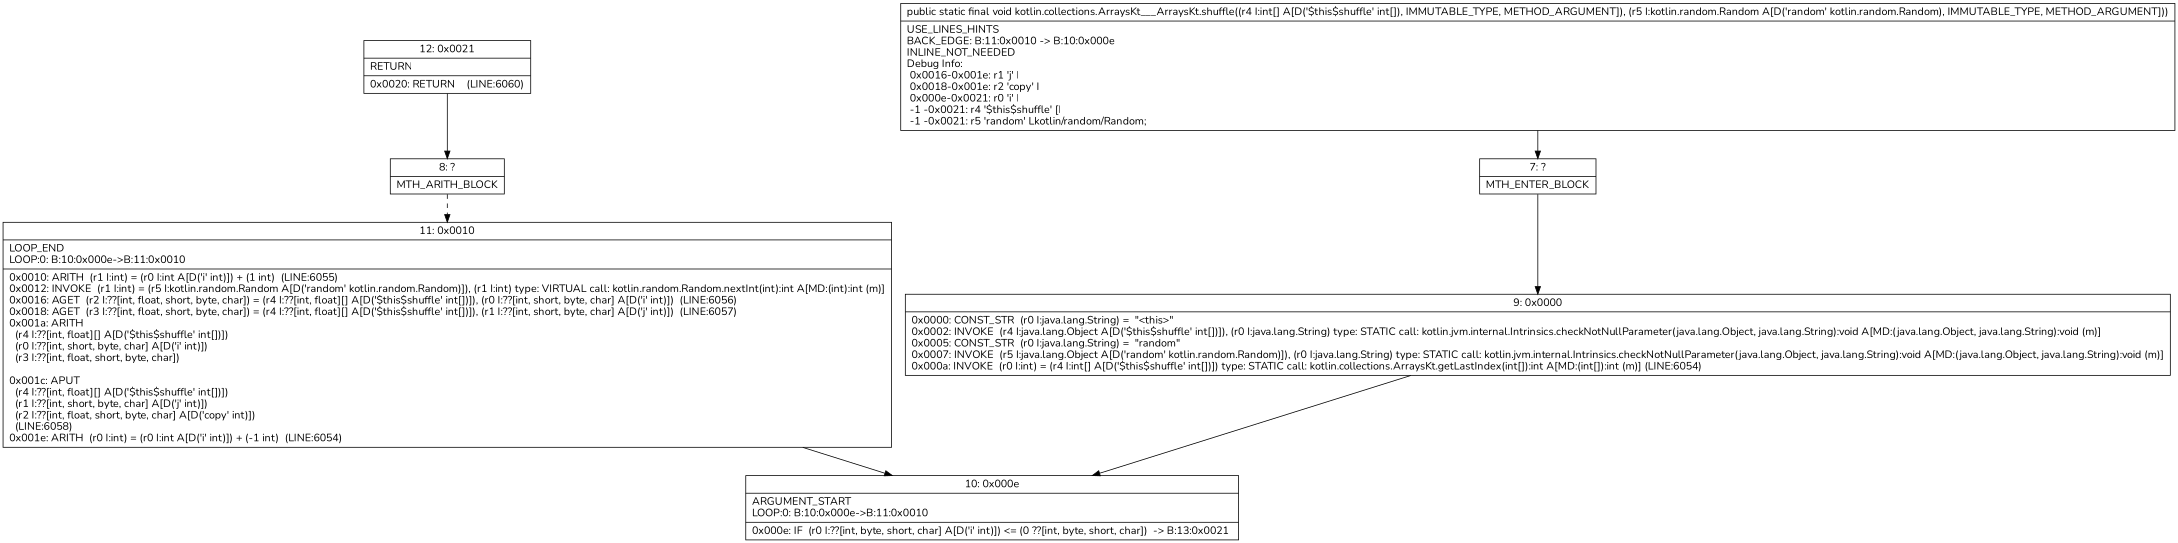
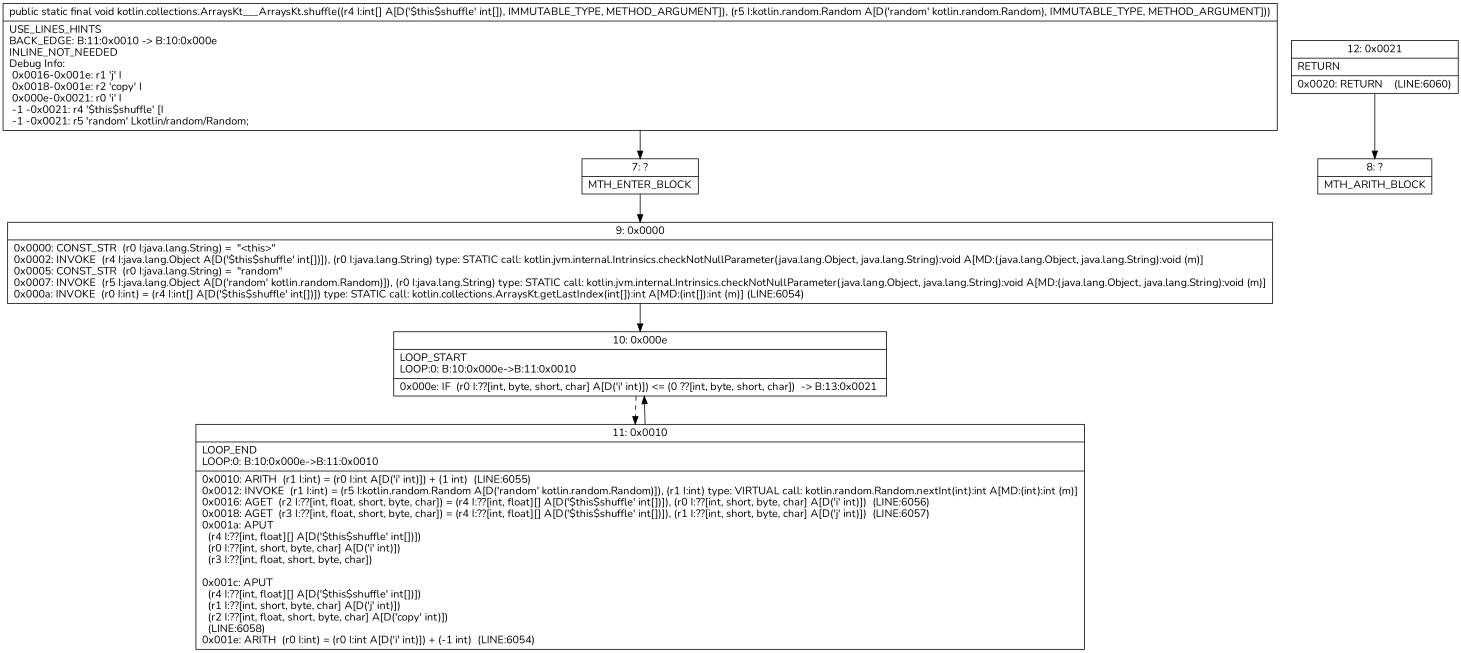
(447, 204) -> (636, 406)
(49, 323) -> (241, 525)
(802, 502) -> (434, 358)
